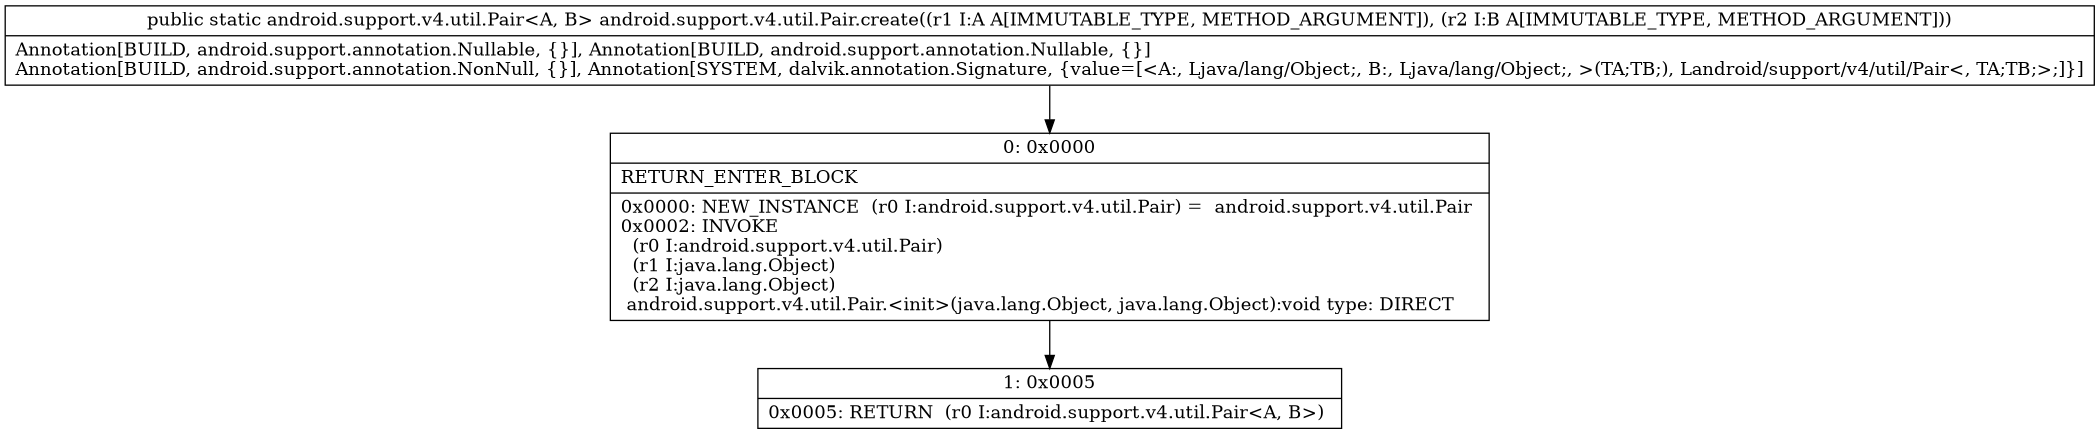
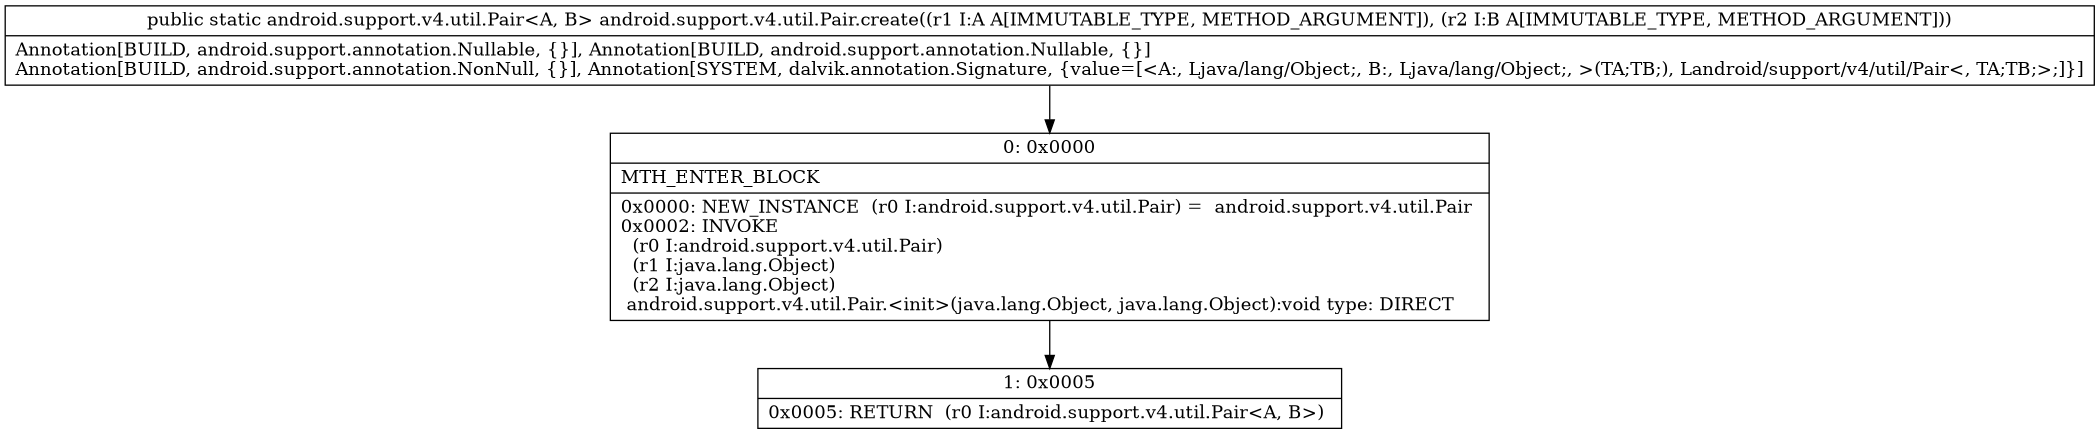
(740, 177) -> (721, 177)
